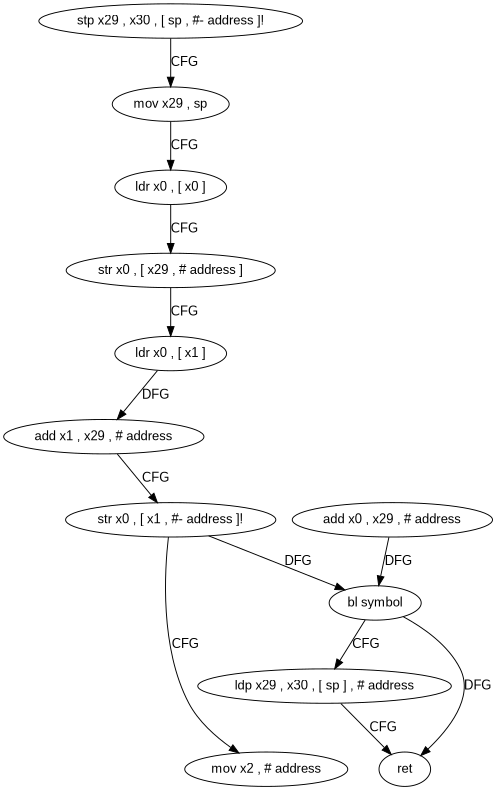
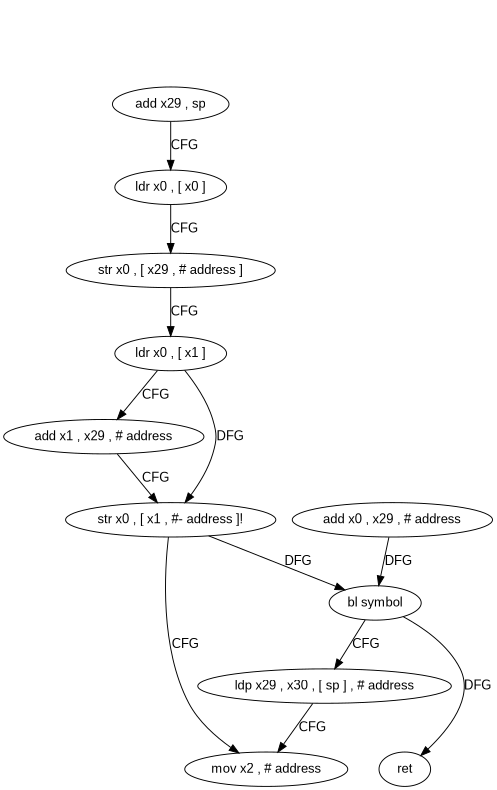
(171, 21) -> none
(171, 104) -> (171, 104)
(156, 395) -> (156, 395)
none -> (216, 431)
(363, 725) -> (298, 724)
